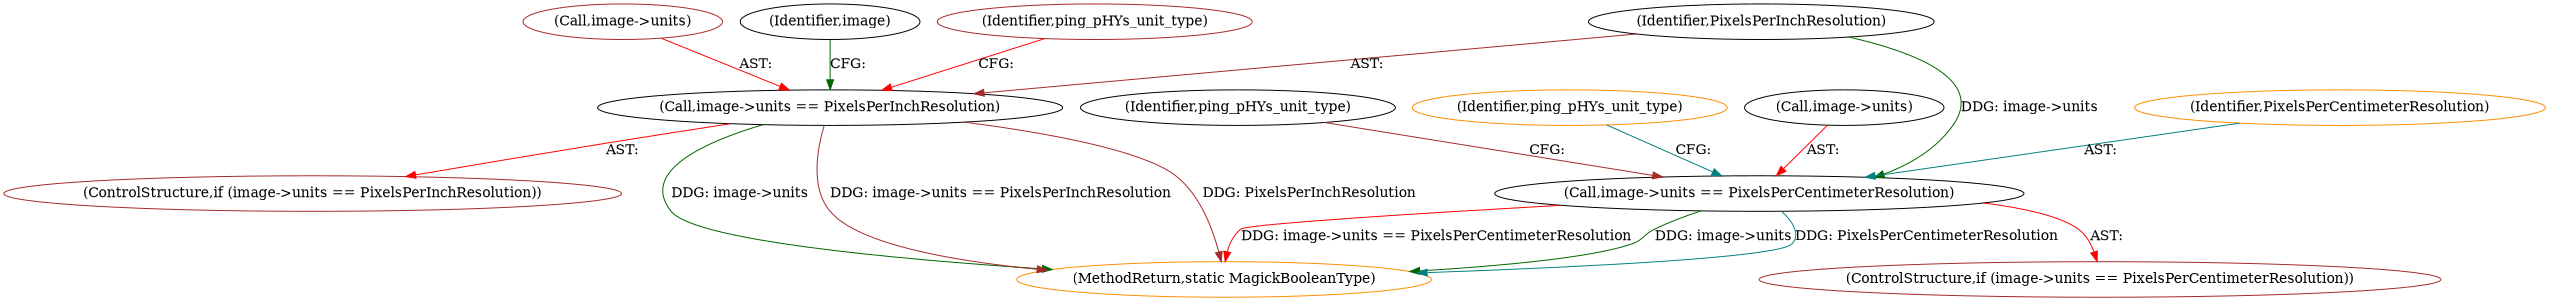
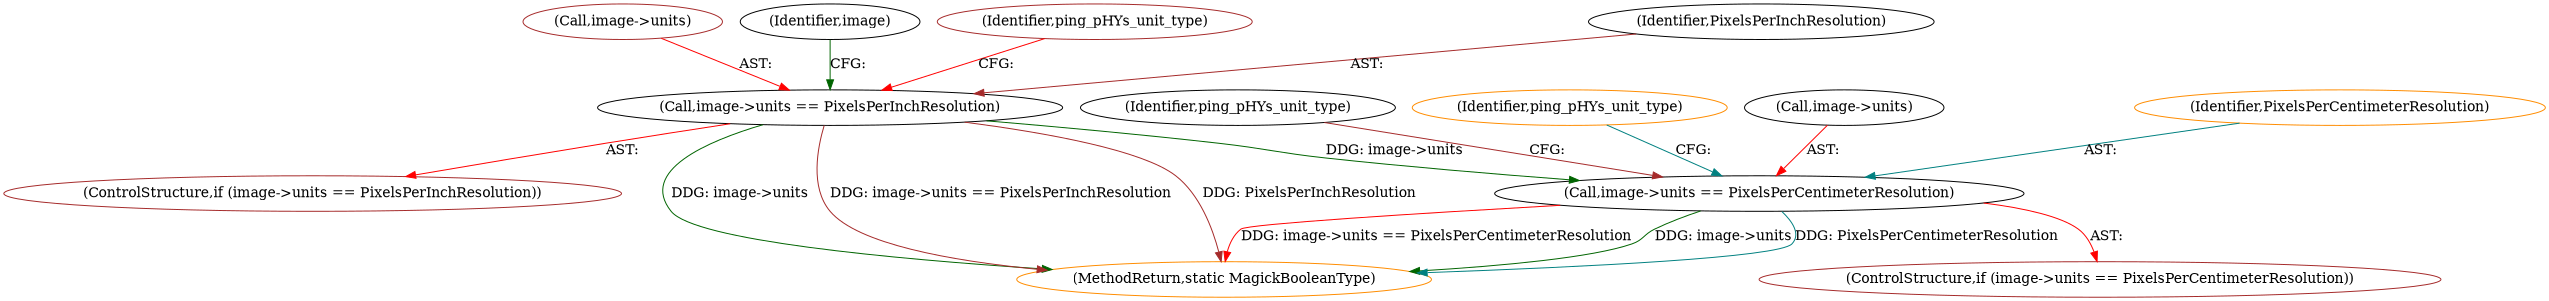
(1957, 90) -> (1278, 152)
